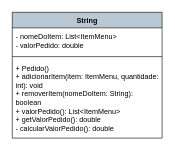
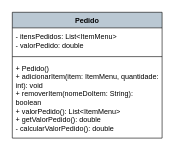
(87, 21) -> (87, 21)
(69, 41) -> (71, 41)
